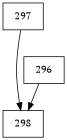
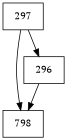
none -> (32, 40)
(23, 124) -> (23, 124)
